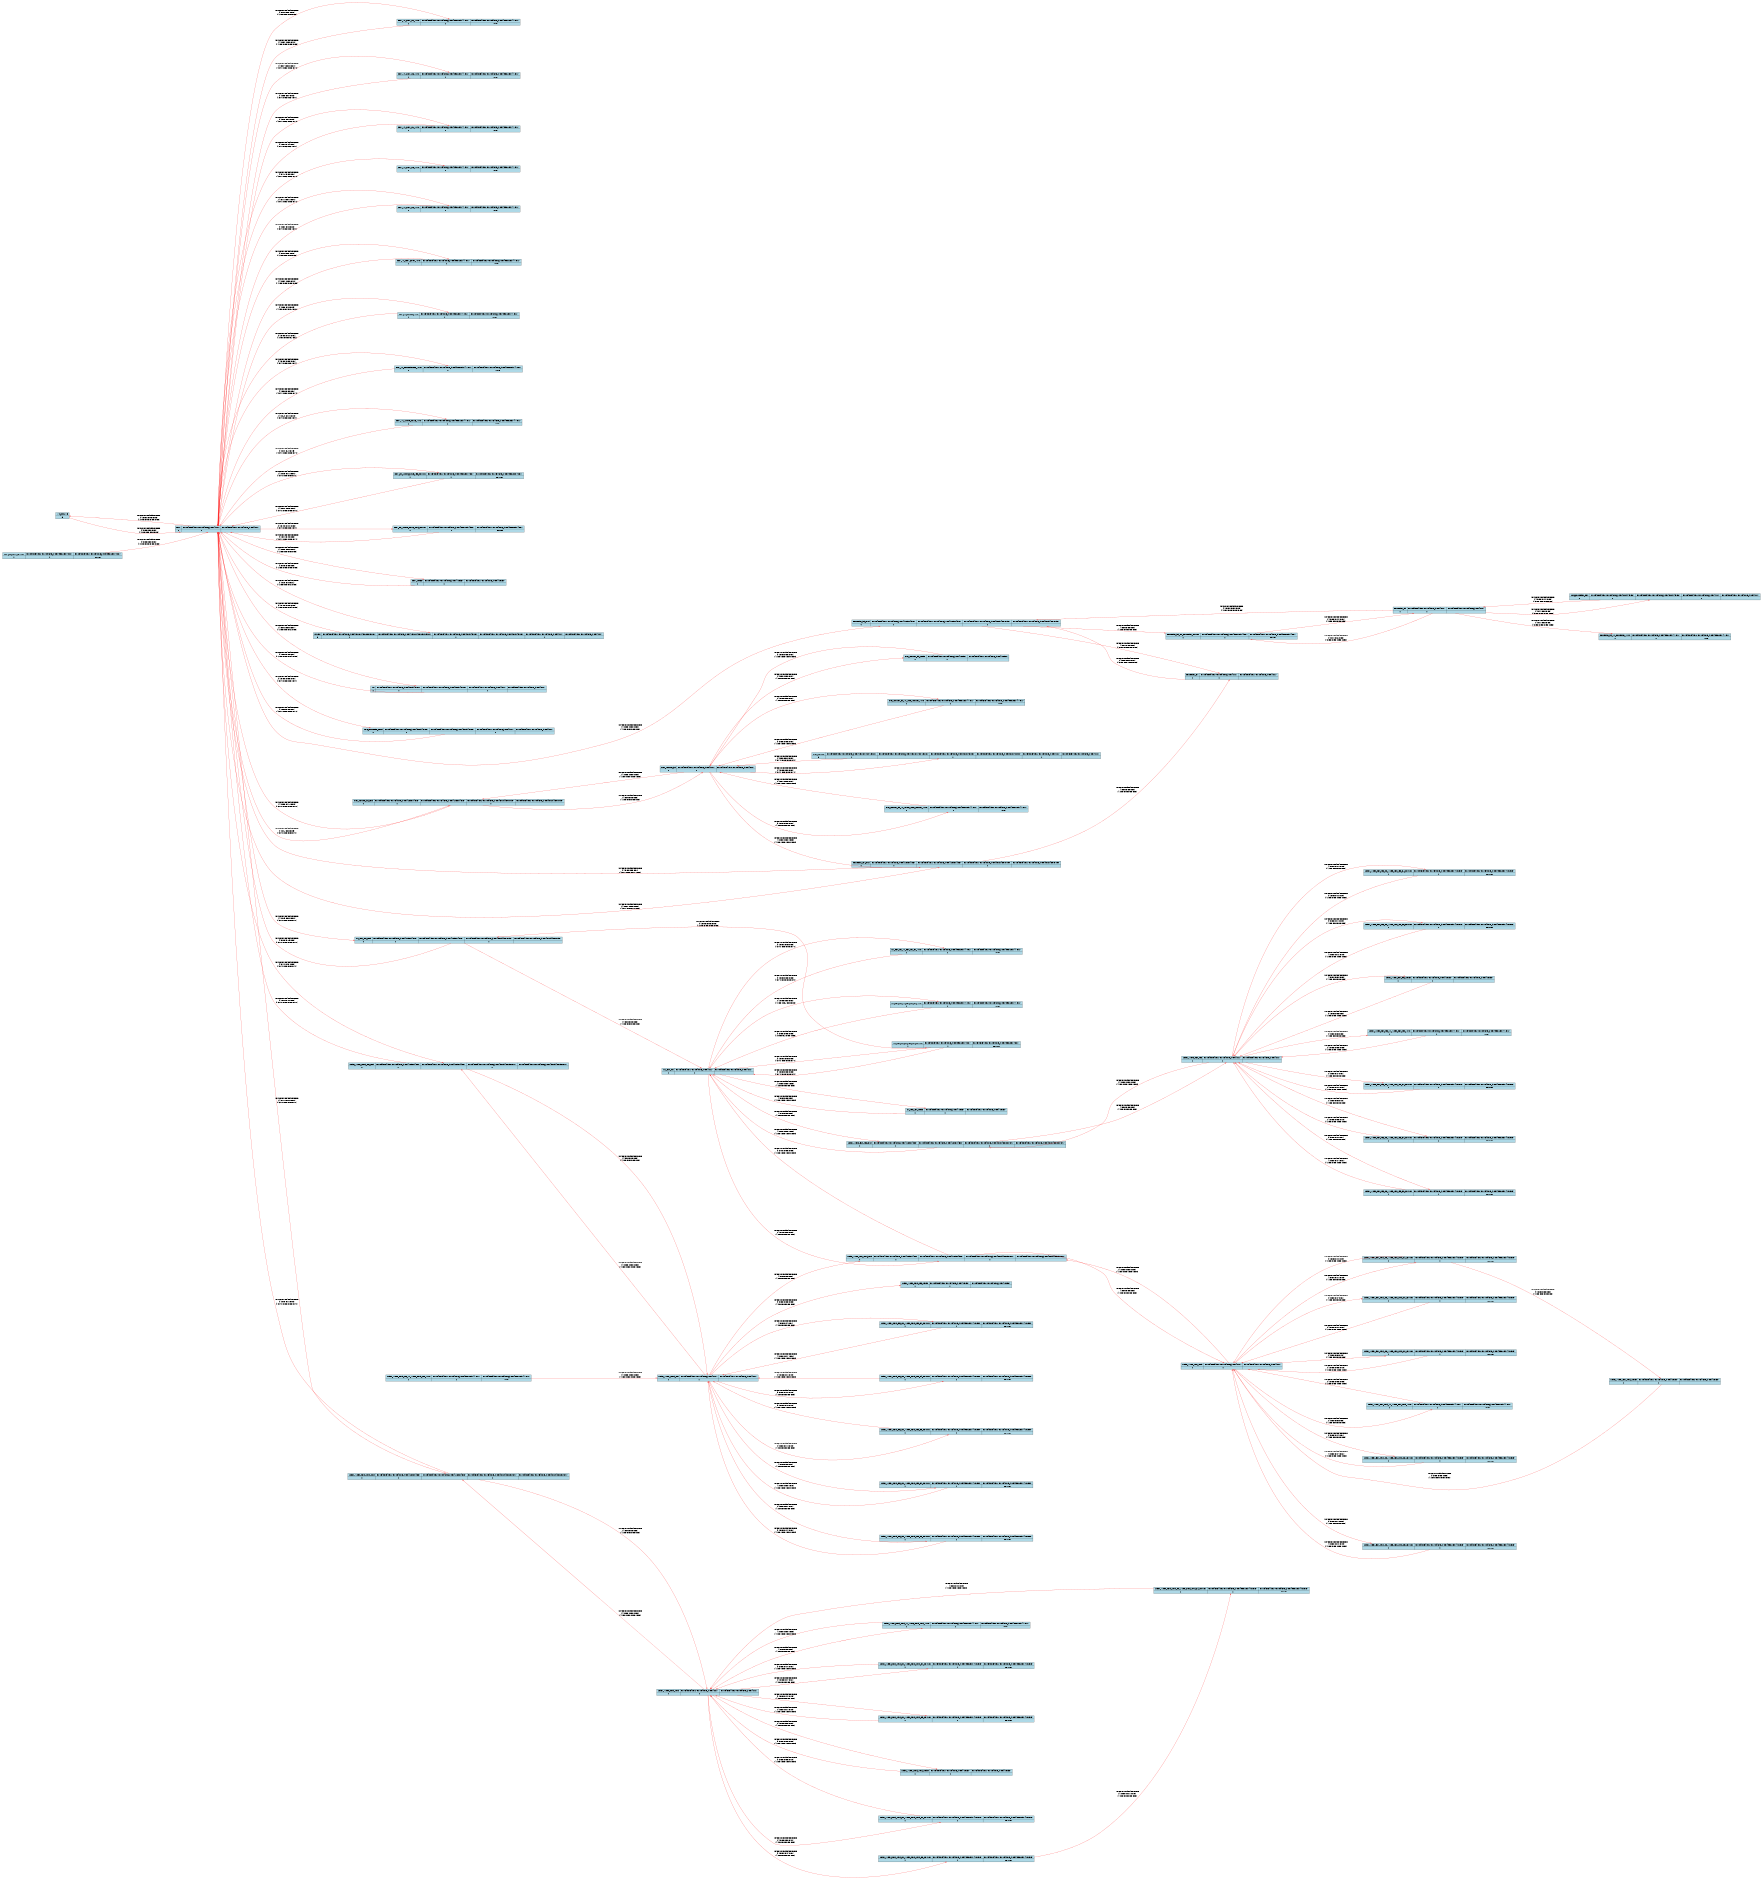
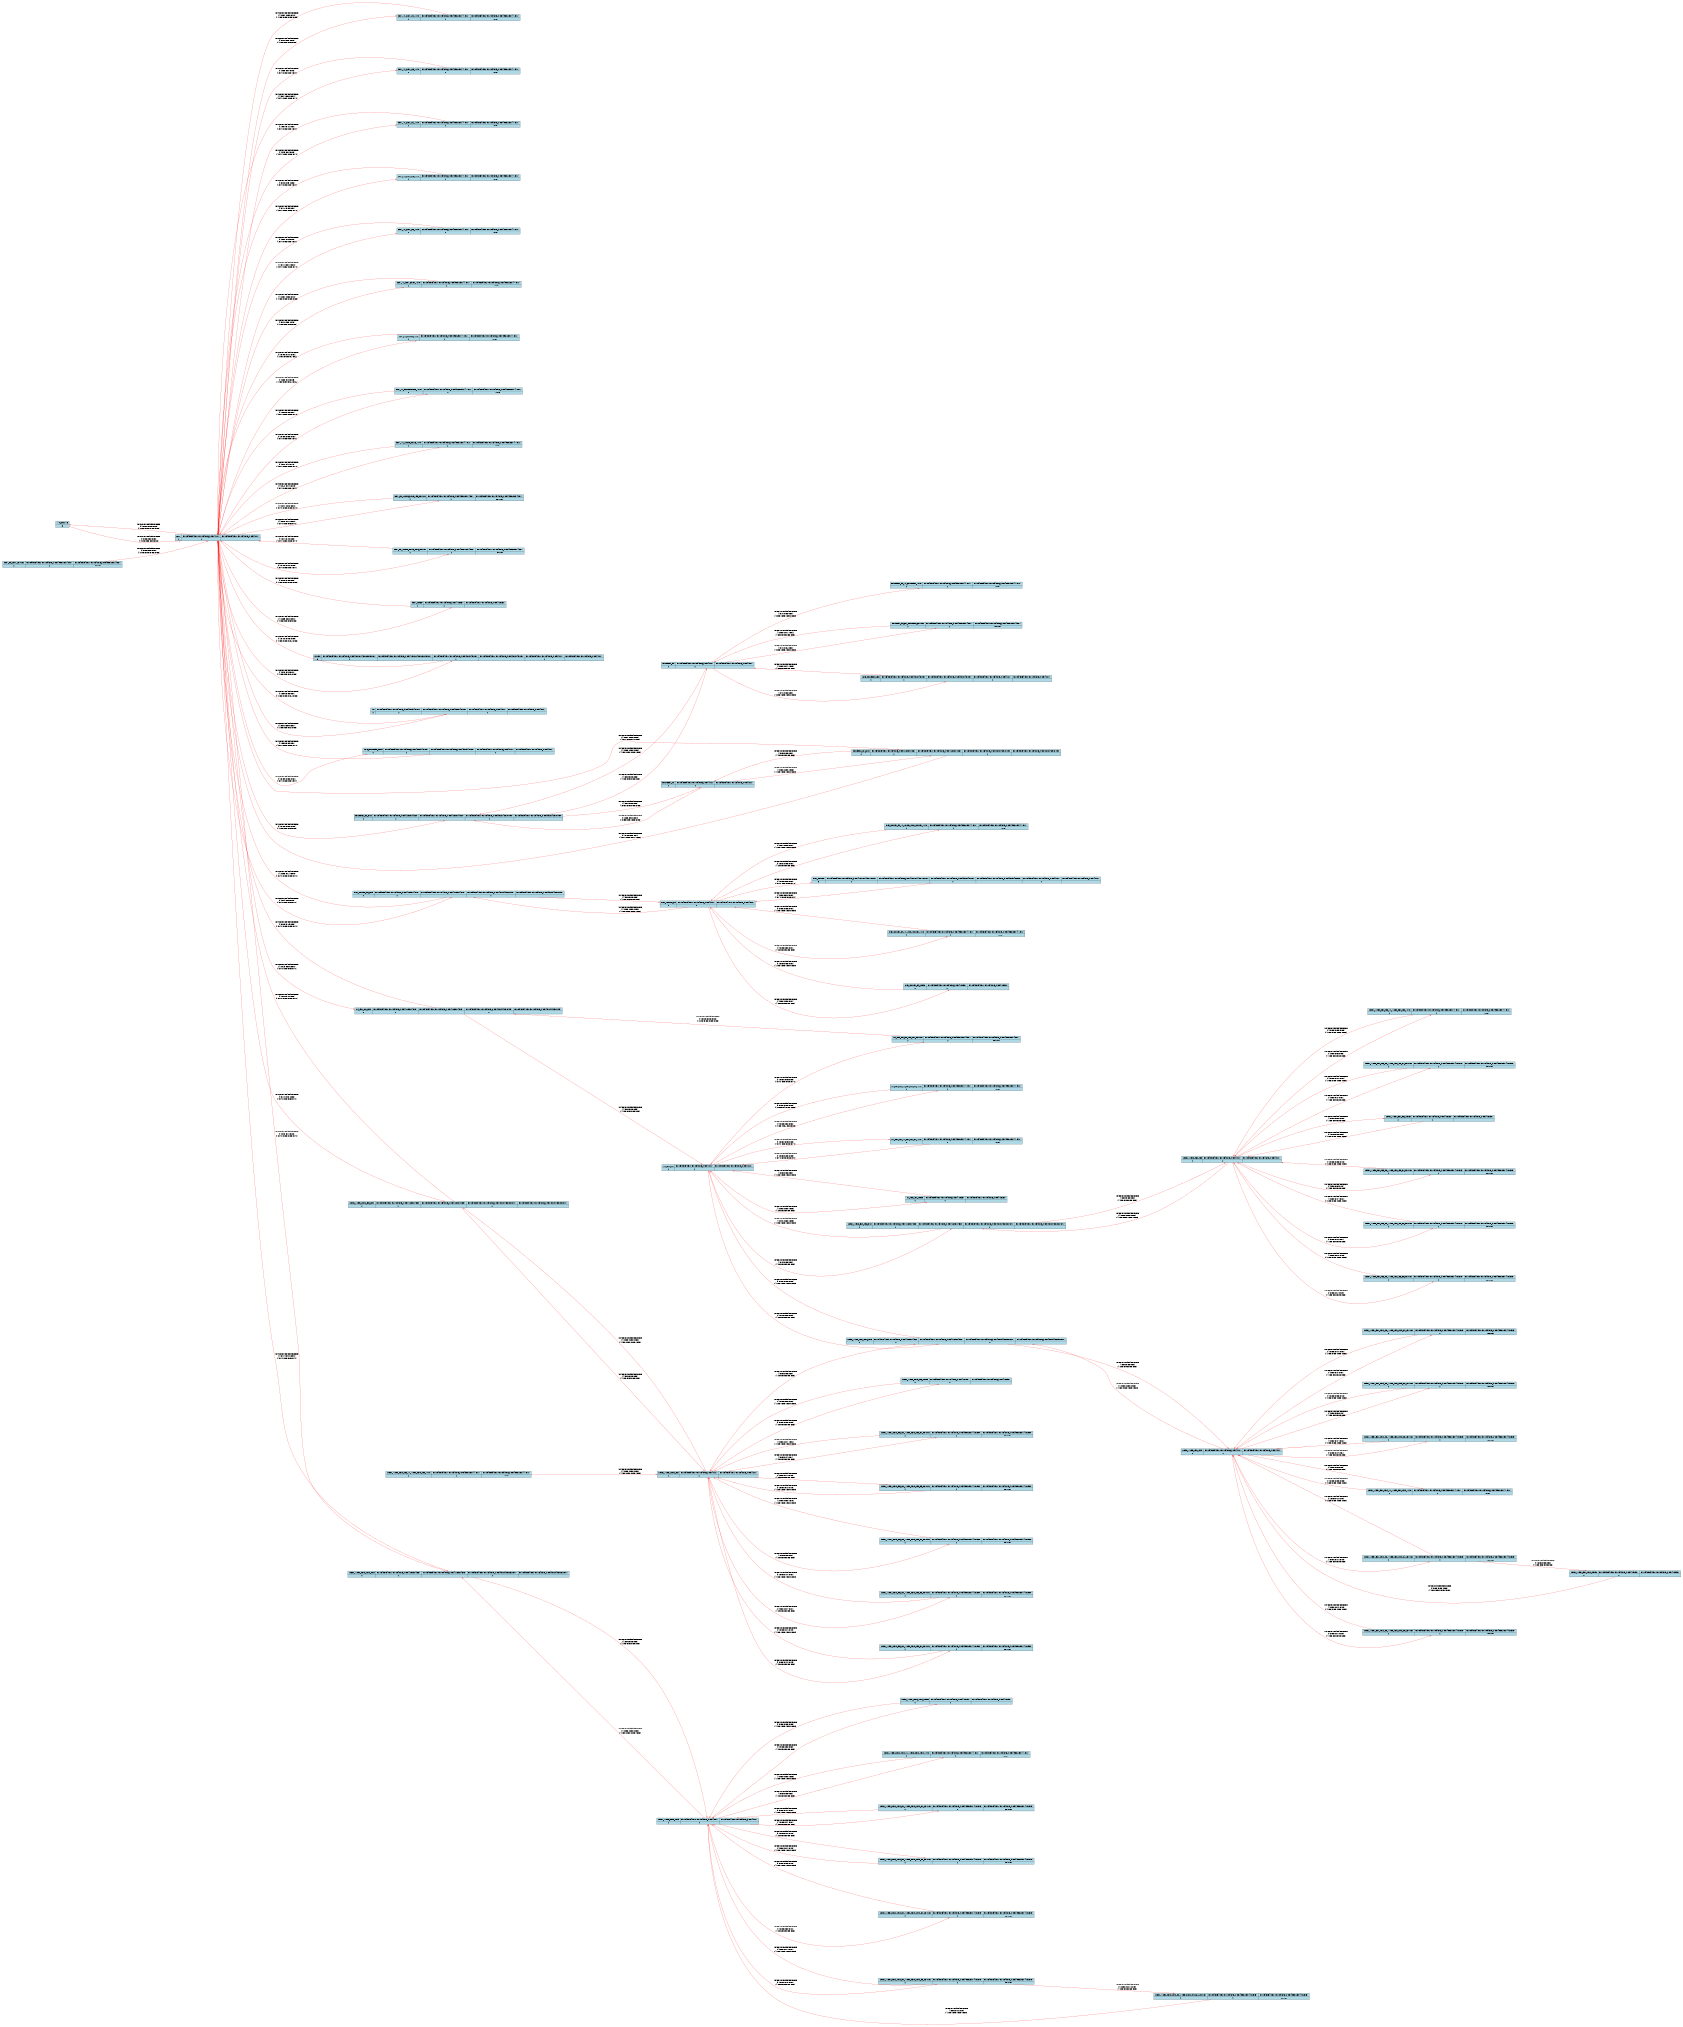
none -> (241, 288)
(1094, 630) -> (653, 770)
(798, 853) -> (831, 769)
(1439, 873) -> none
(850, 1068) -> none
none -> (795, 1405)
none -> (779, 1956)
